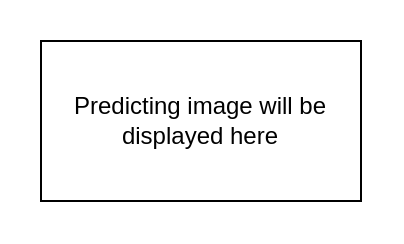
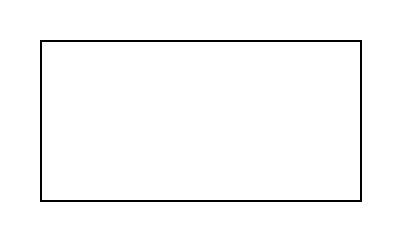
(201, 121) -> none
